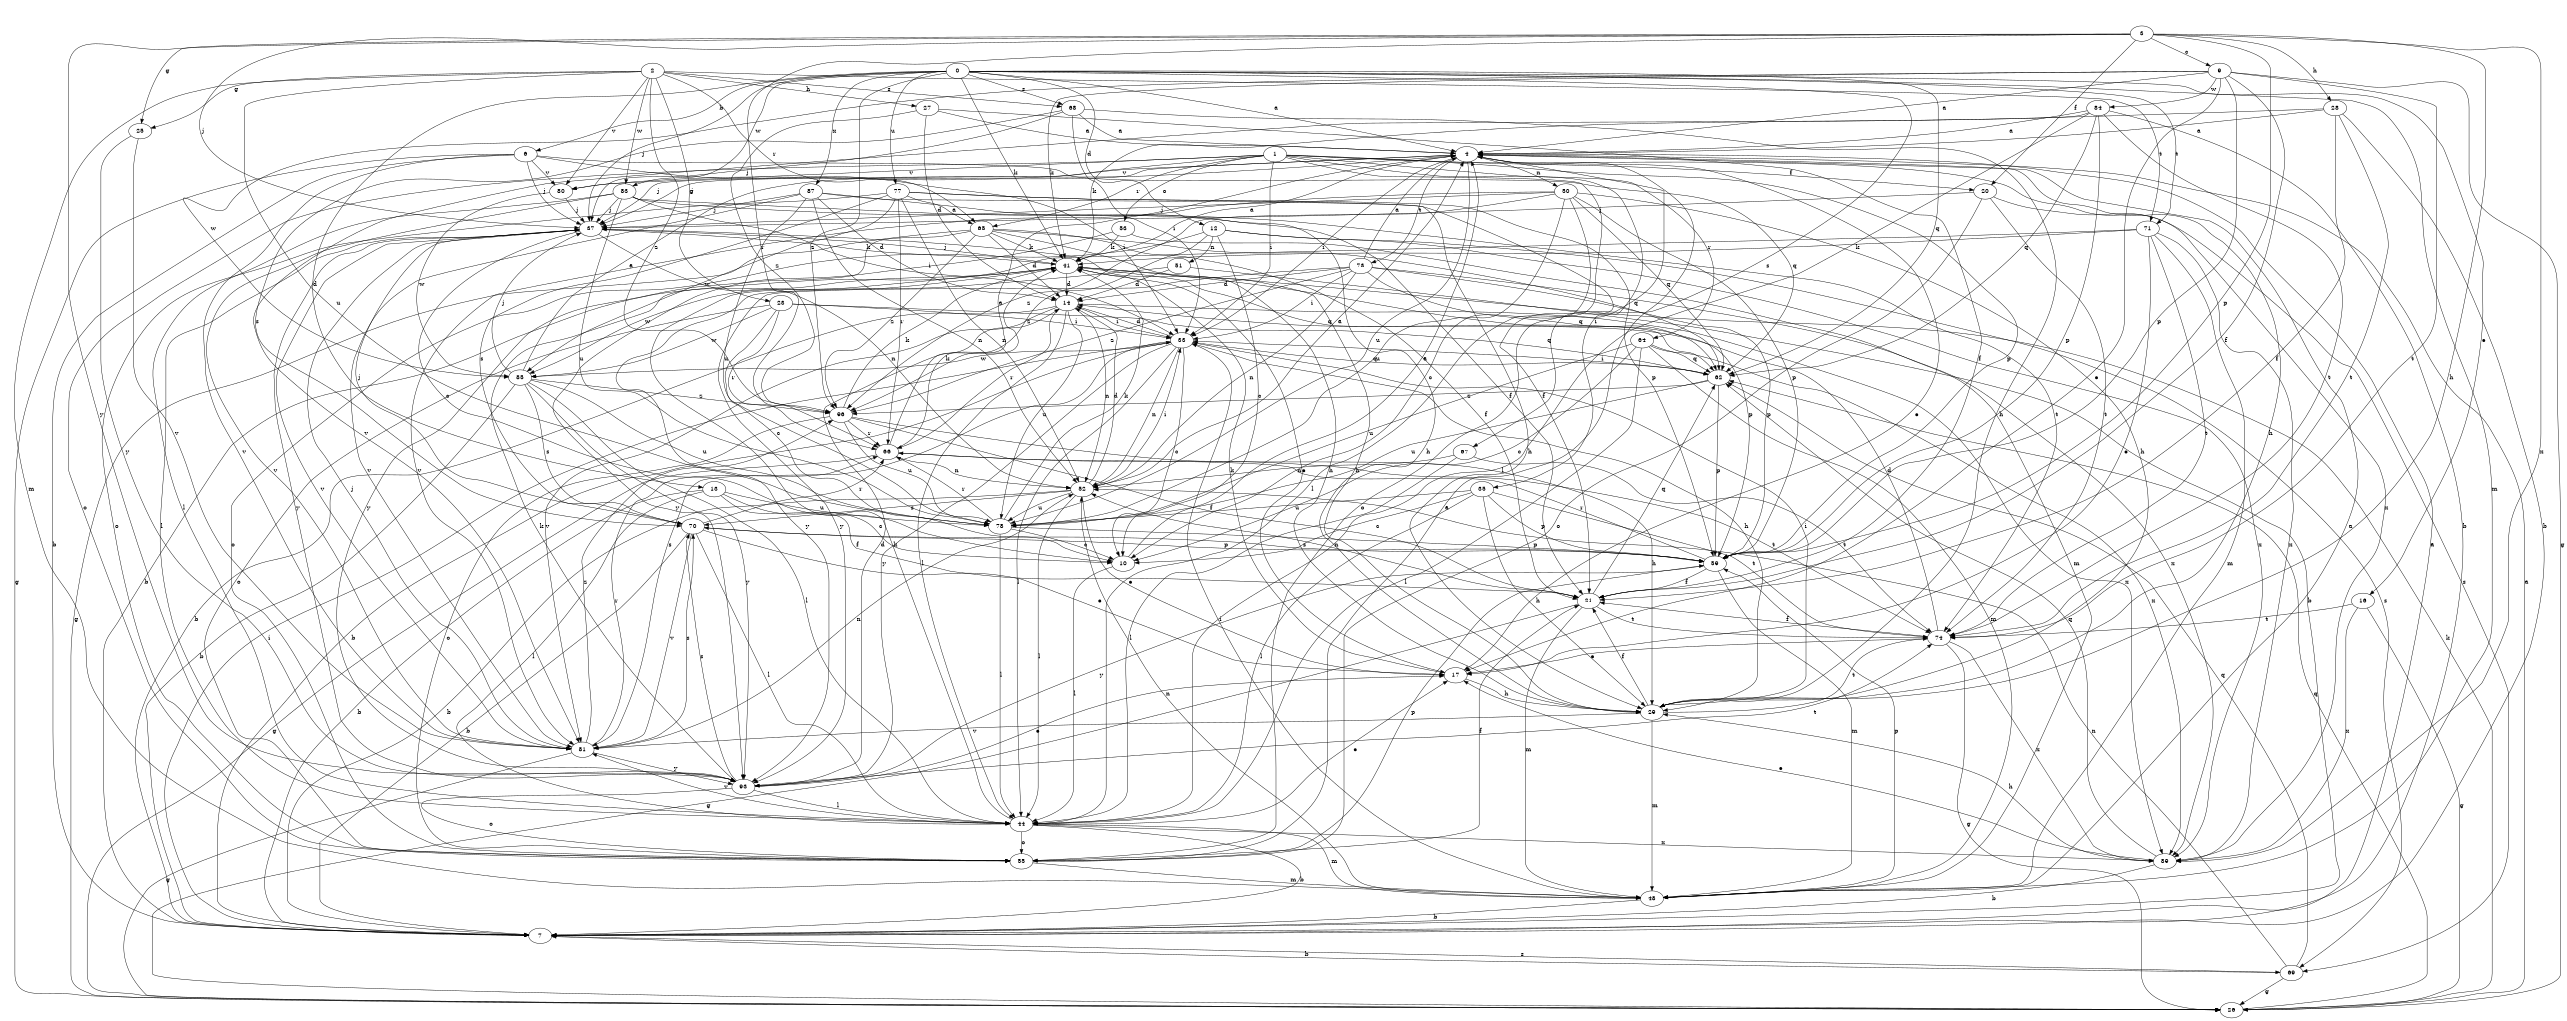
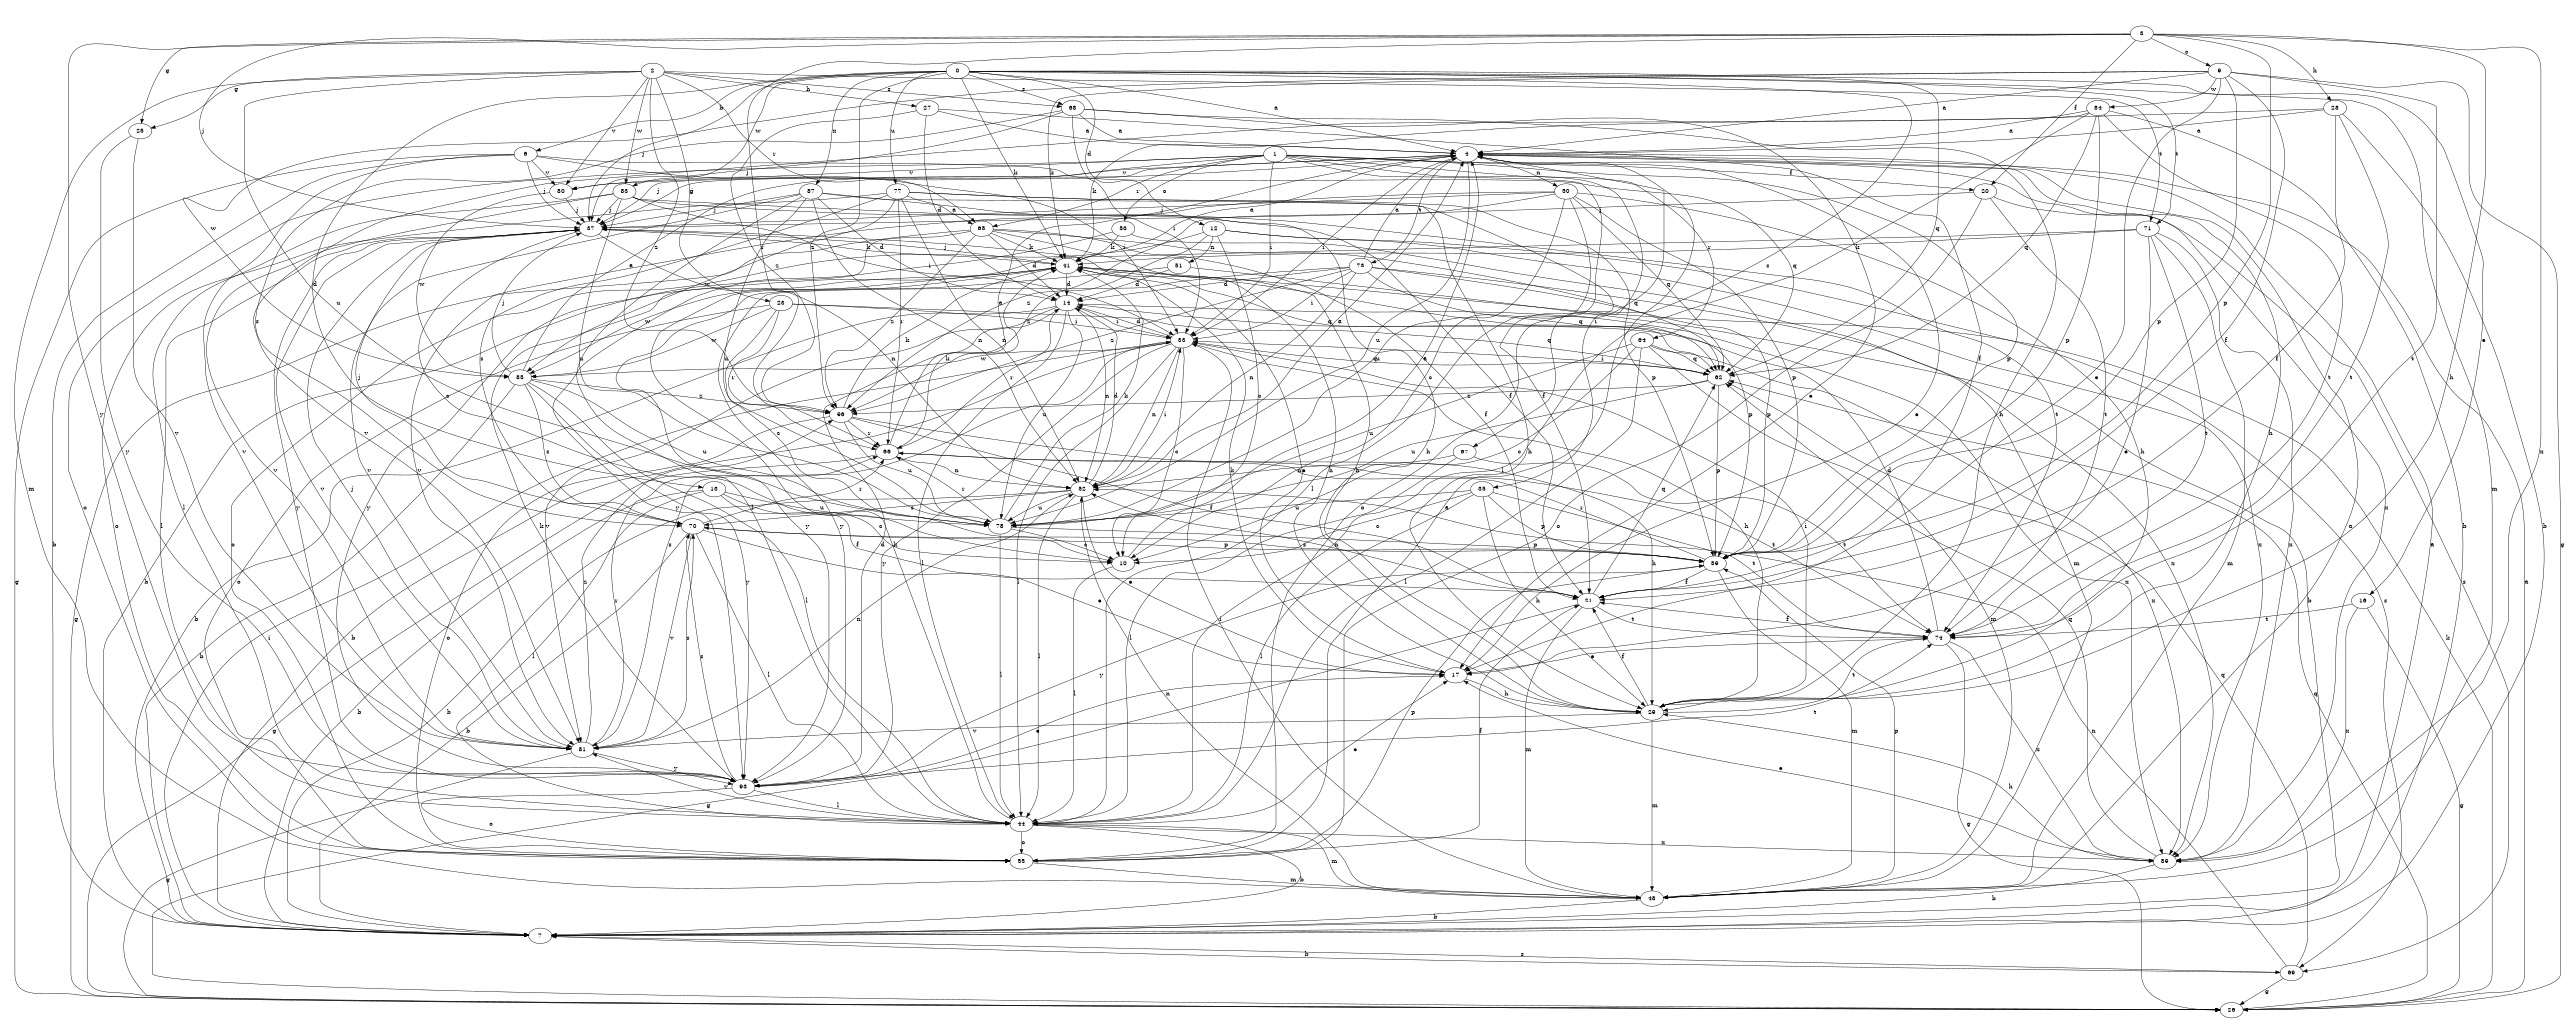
none -> (1819, 194)
none -> (736, 489)
